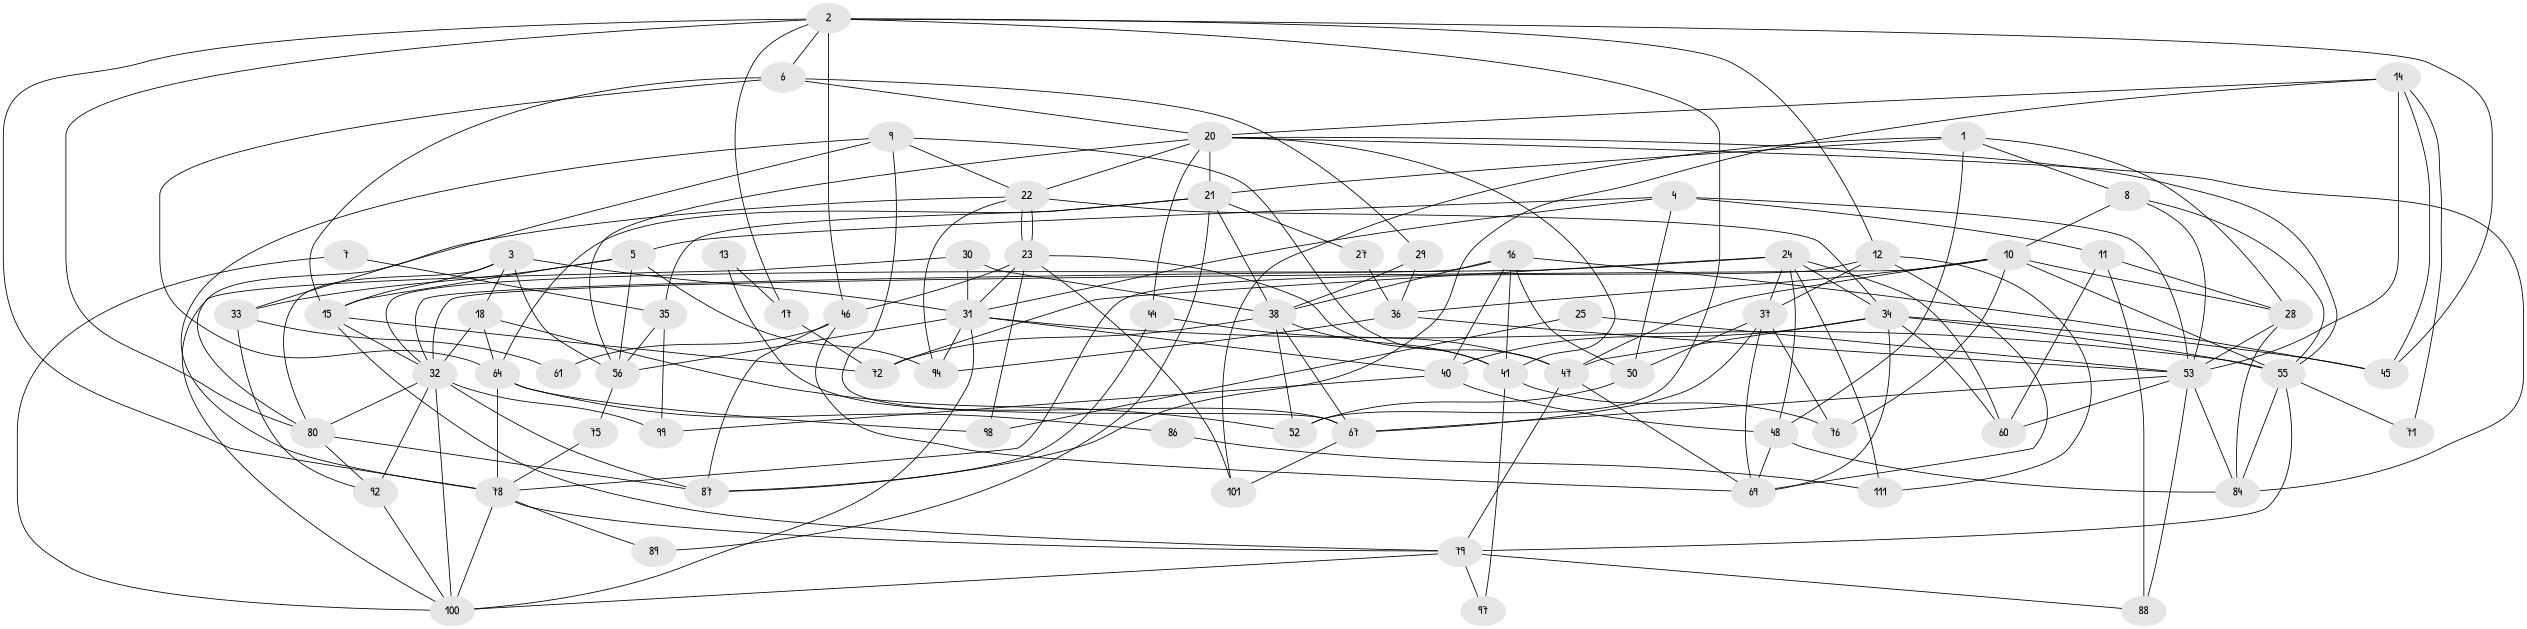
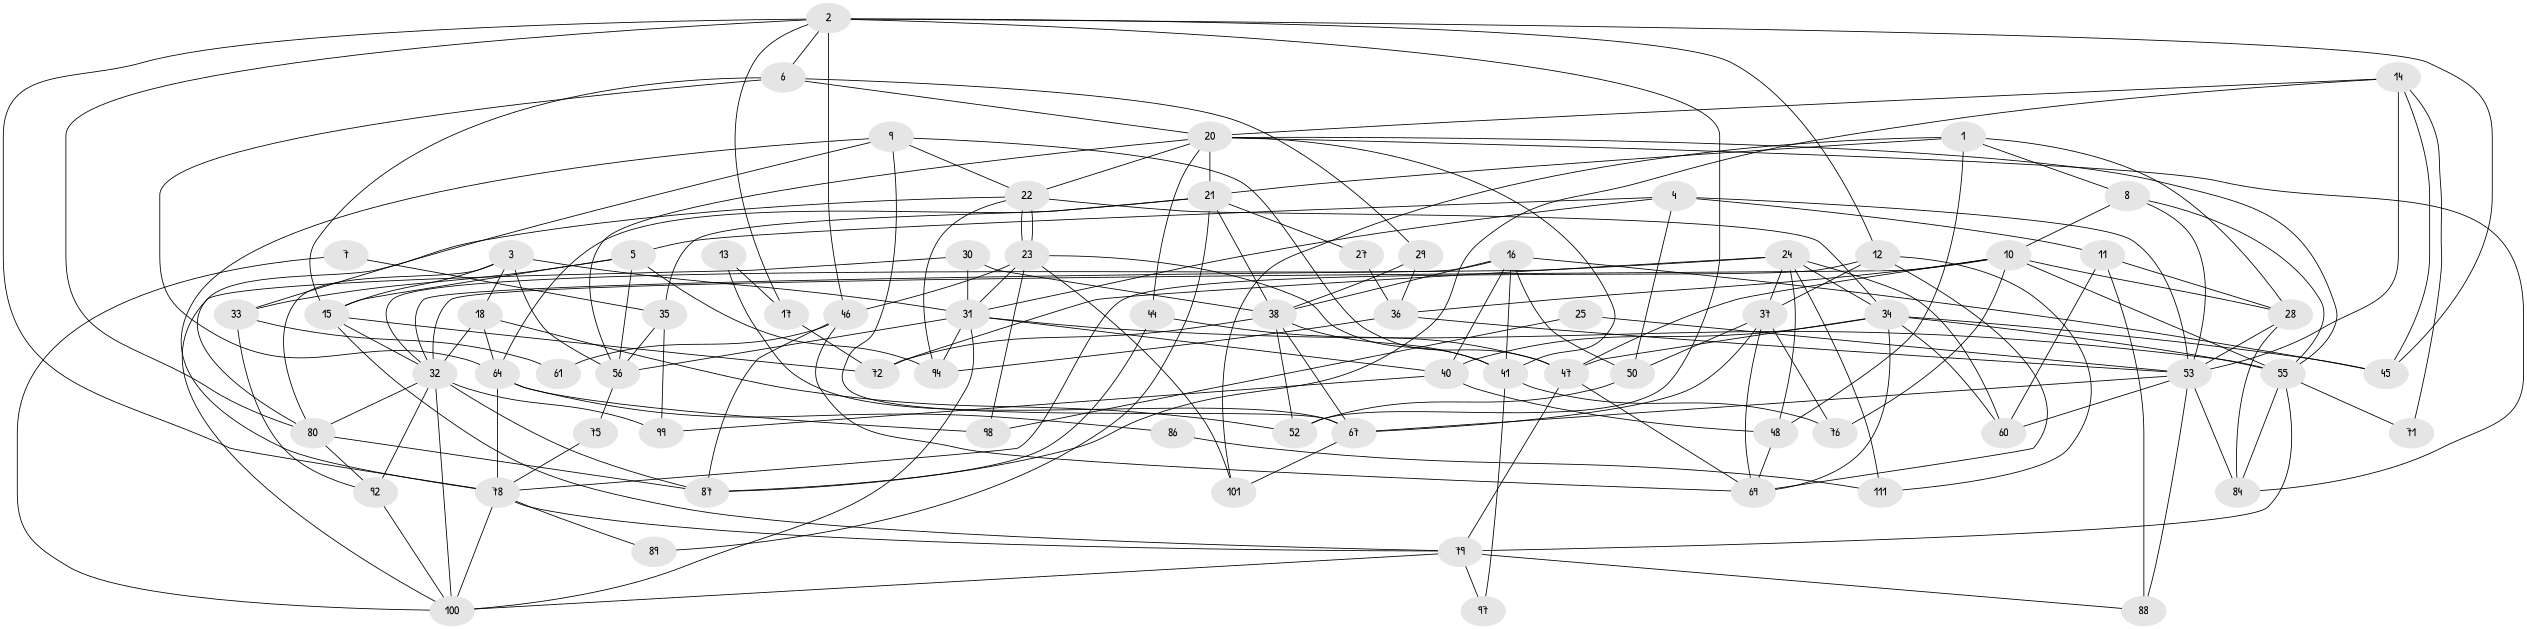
(2002, 482) -> none
